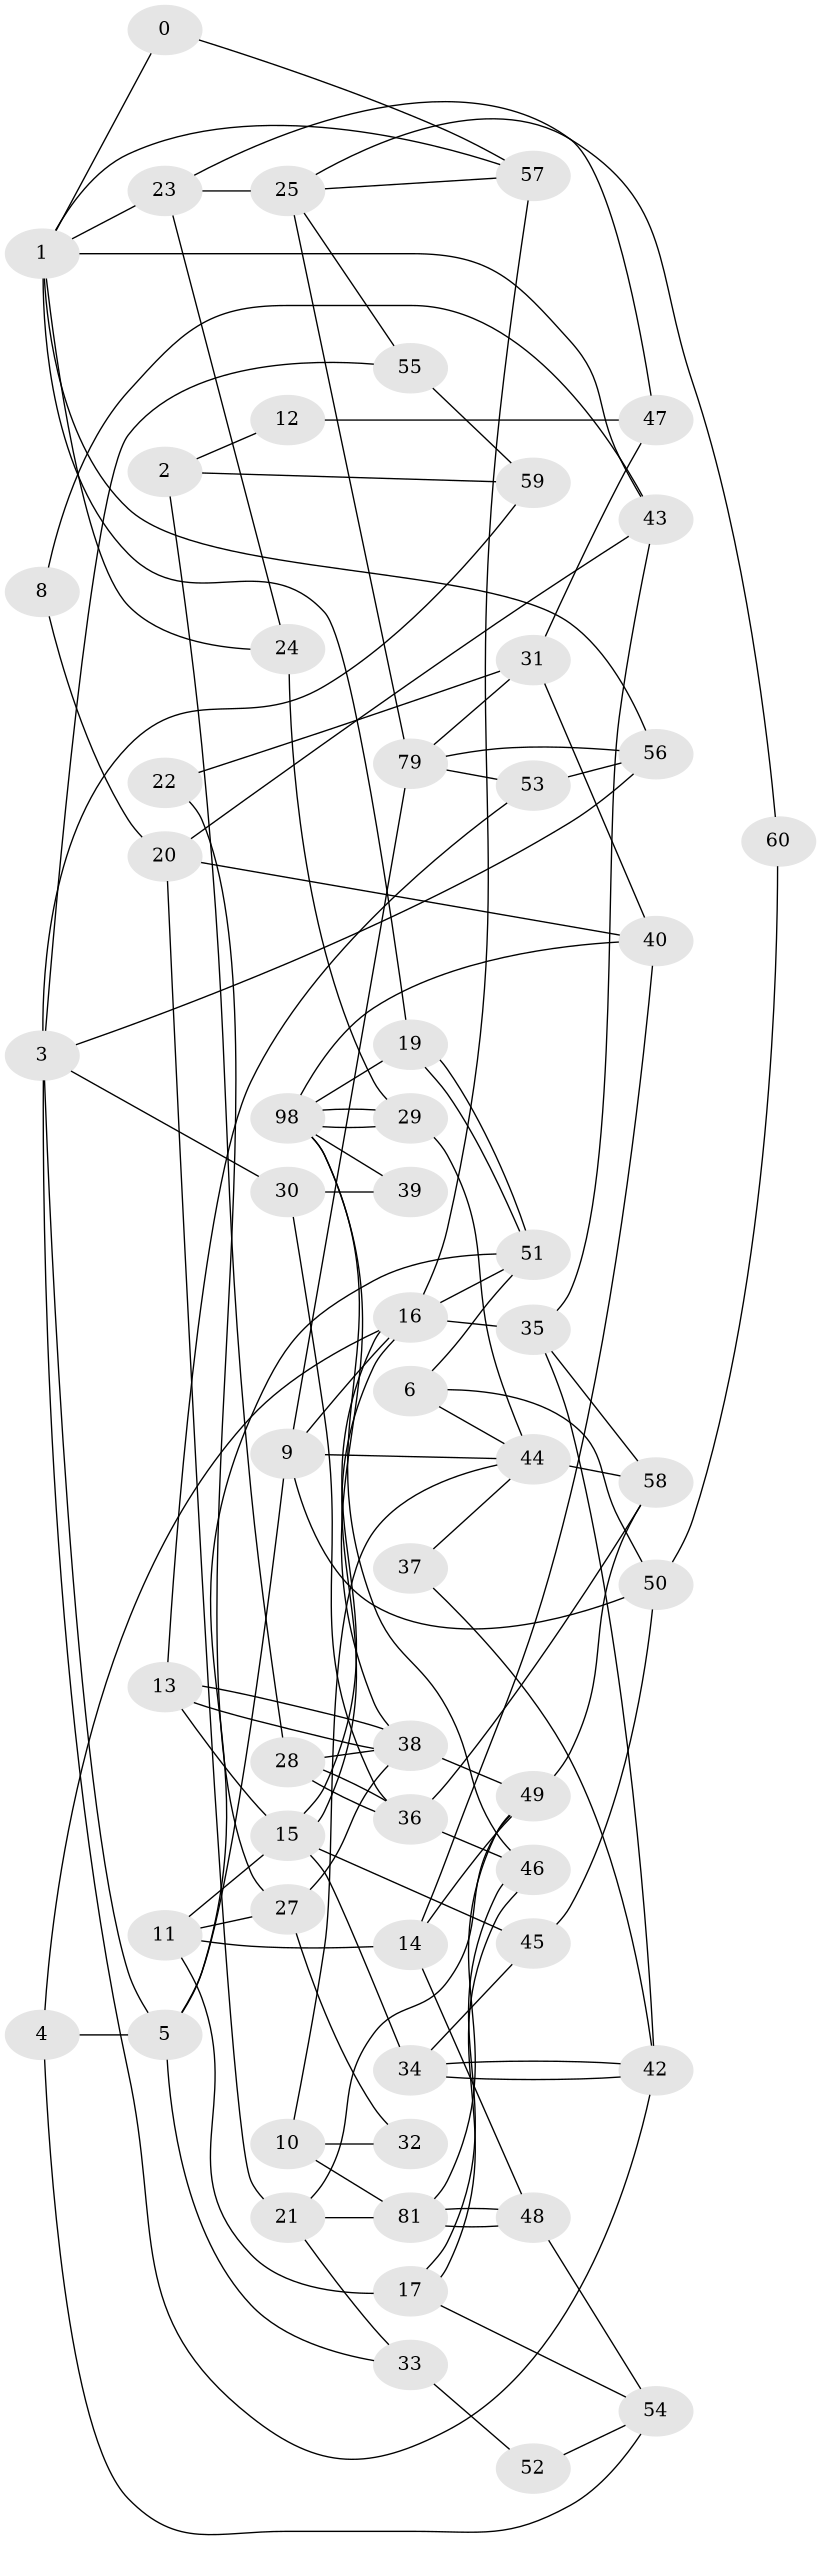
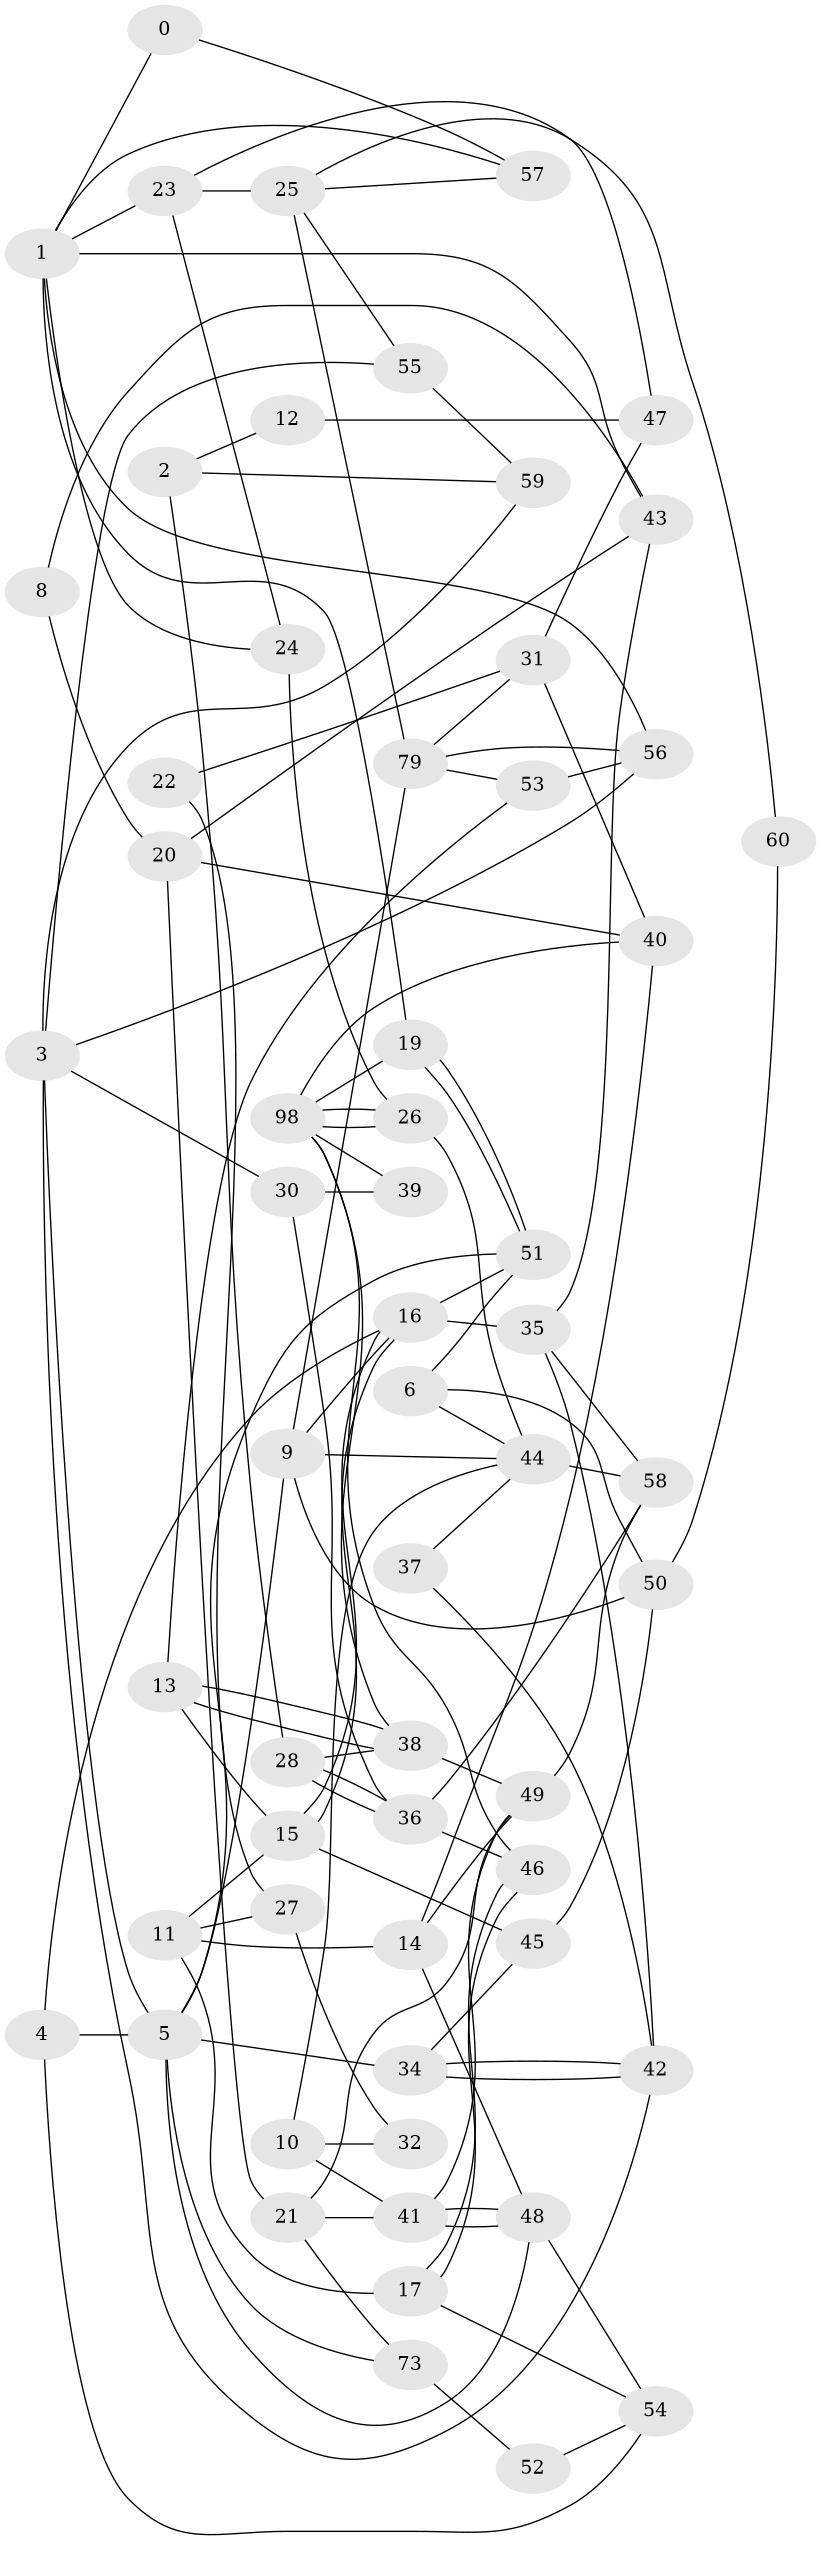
(486, 722) -> none
(411, 1118) -> (411, 1118)
(349, 1828) -> none
(355, 1939) -> (288, 2053)
(411, 2218) -> (411, 2218)
(411, 2365) -> (411, 2365)
none -> (287, 2386)
